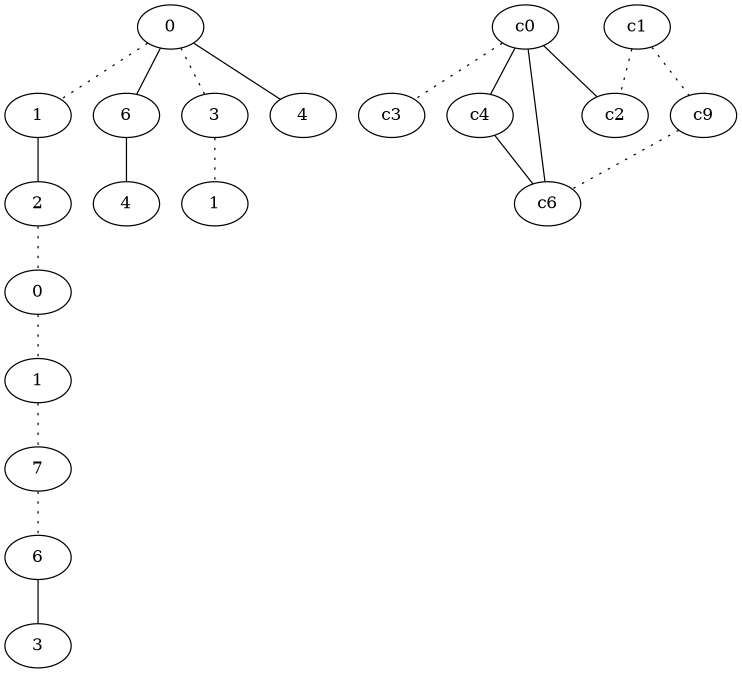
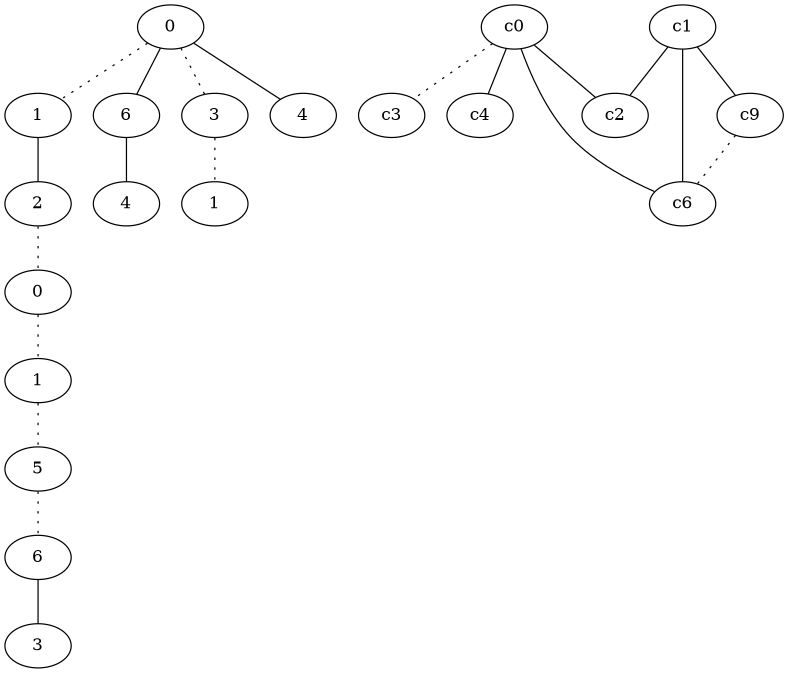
(626, 71) -> (649, 71)
(670, 71) -> (716, 71)
(514, 160) -> (683, 115)
(38, 469) -> (38, 469)
